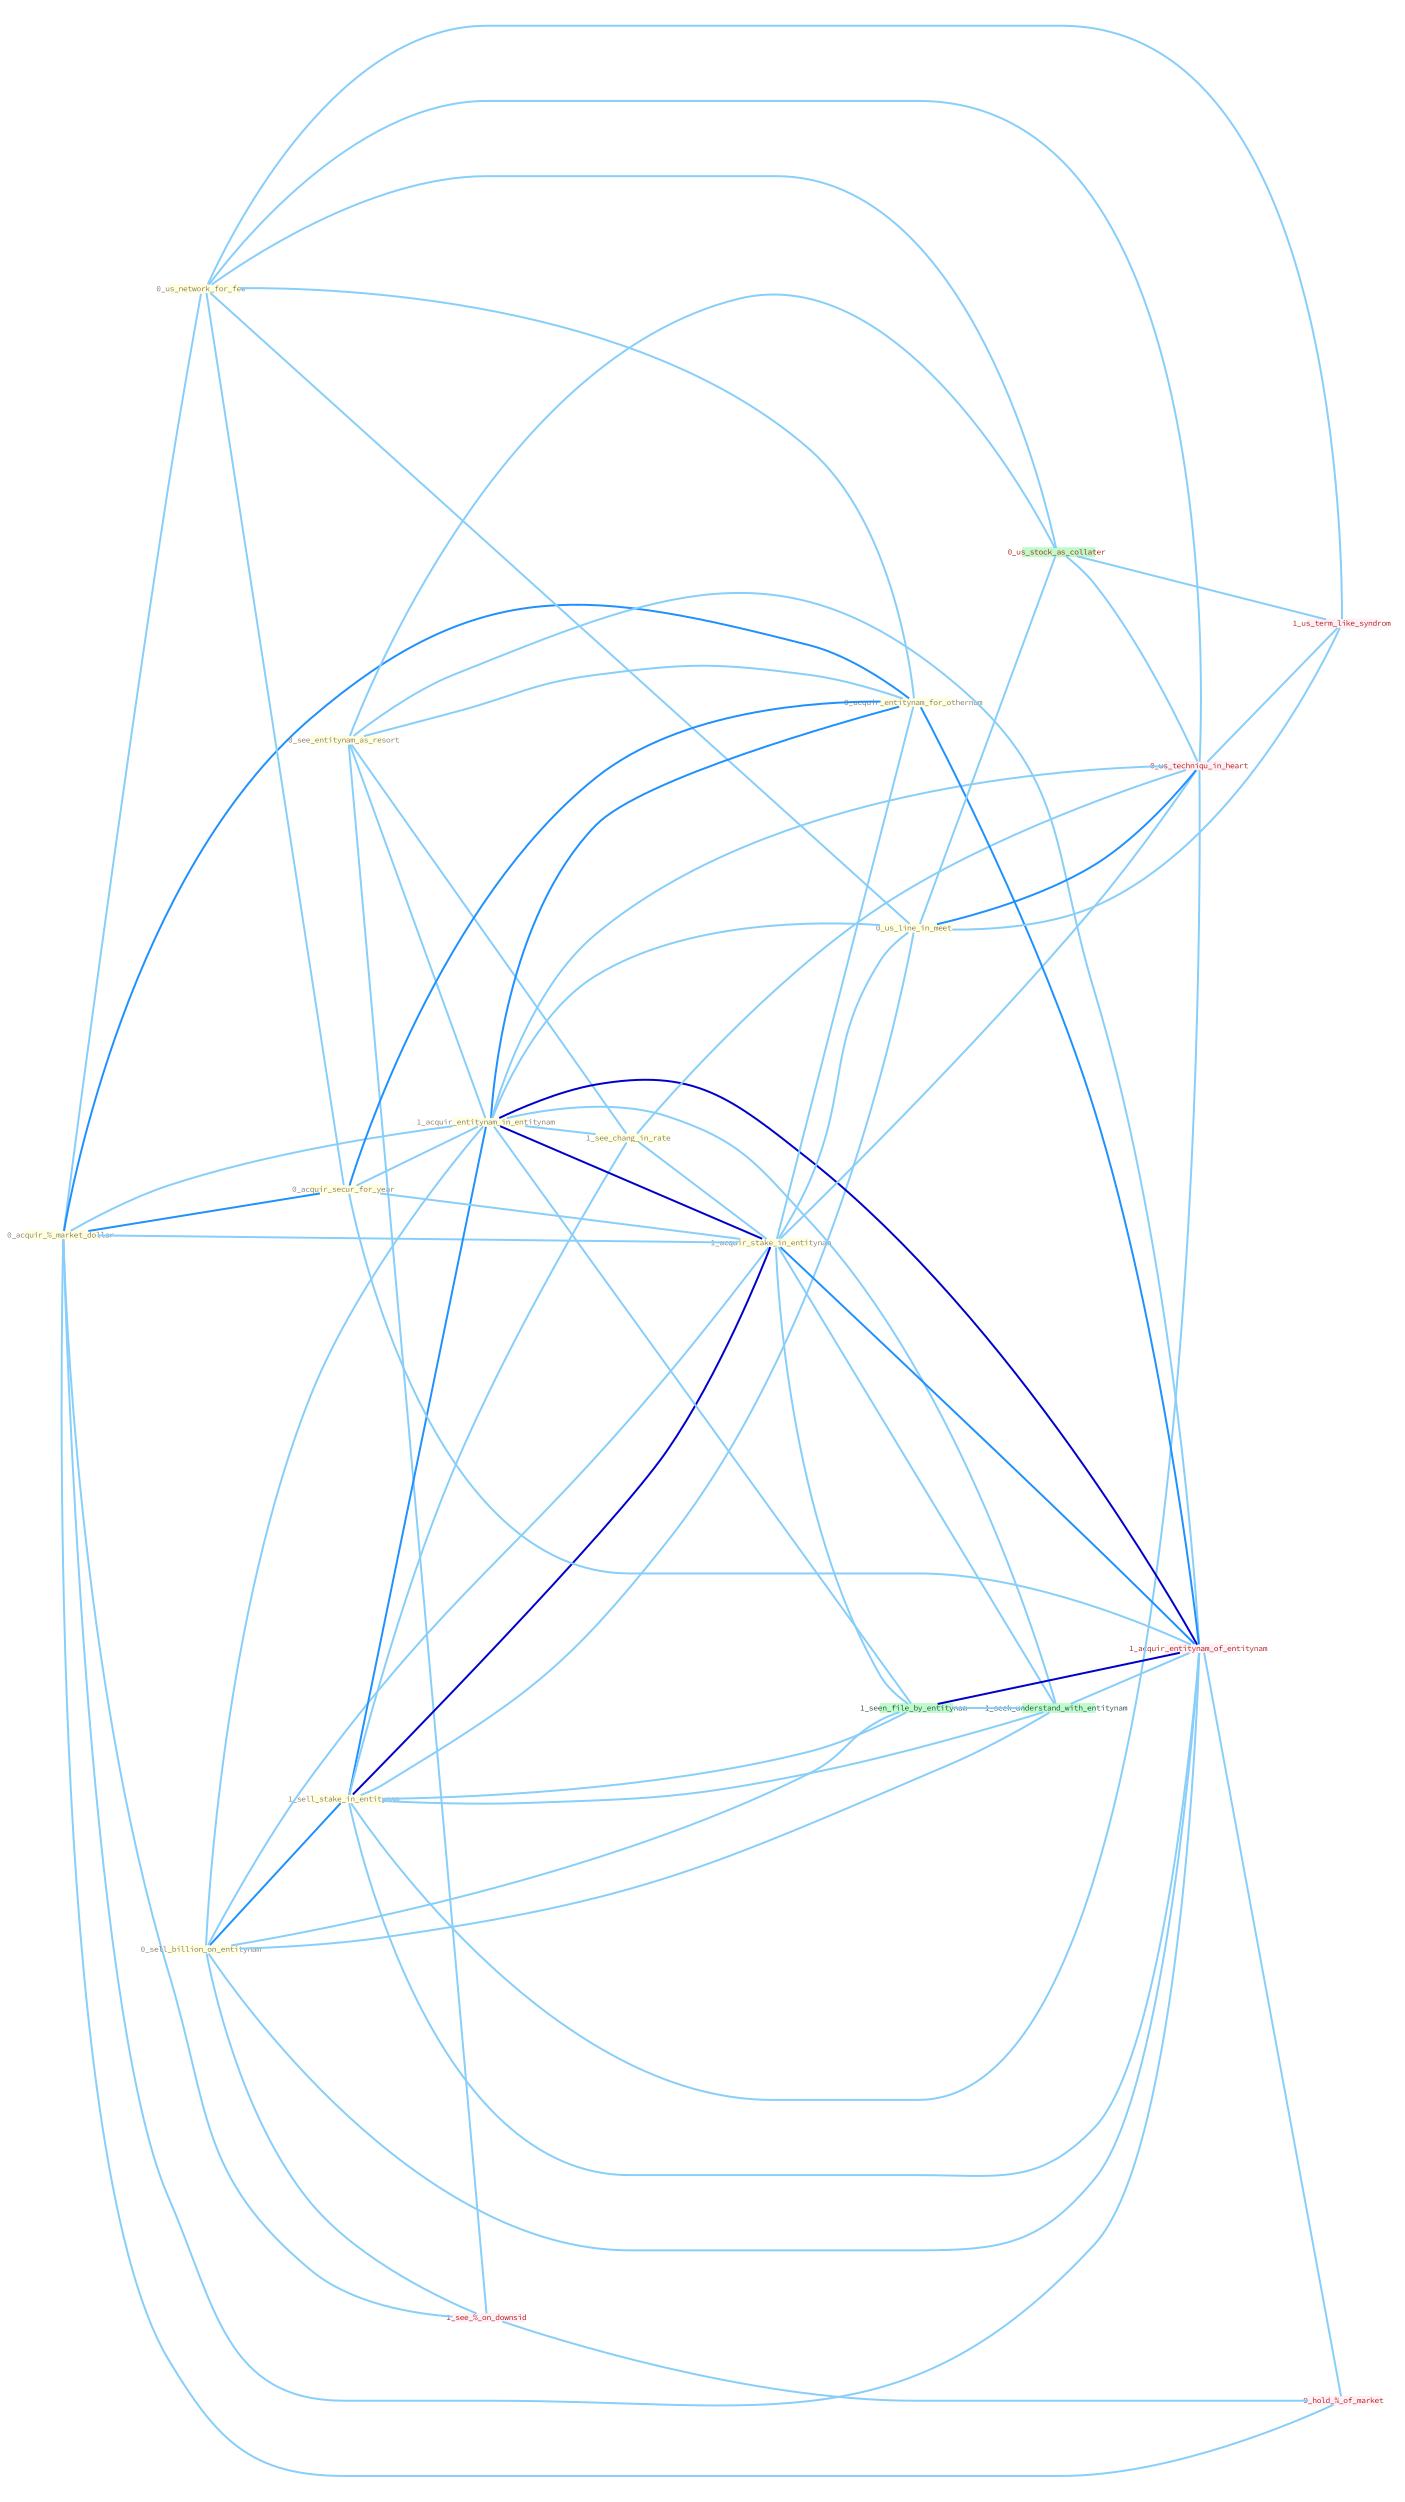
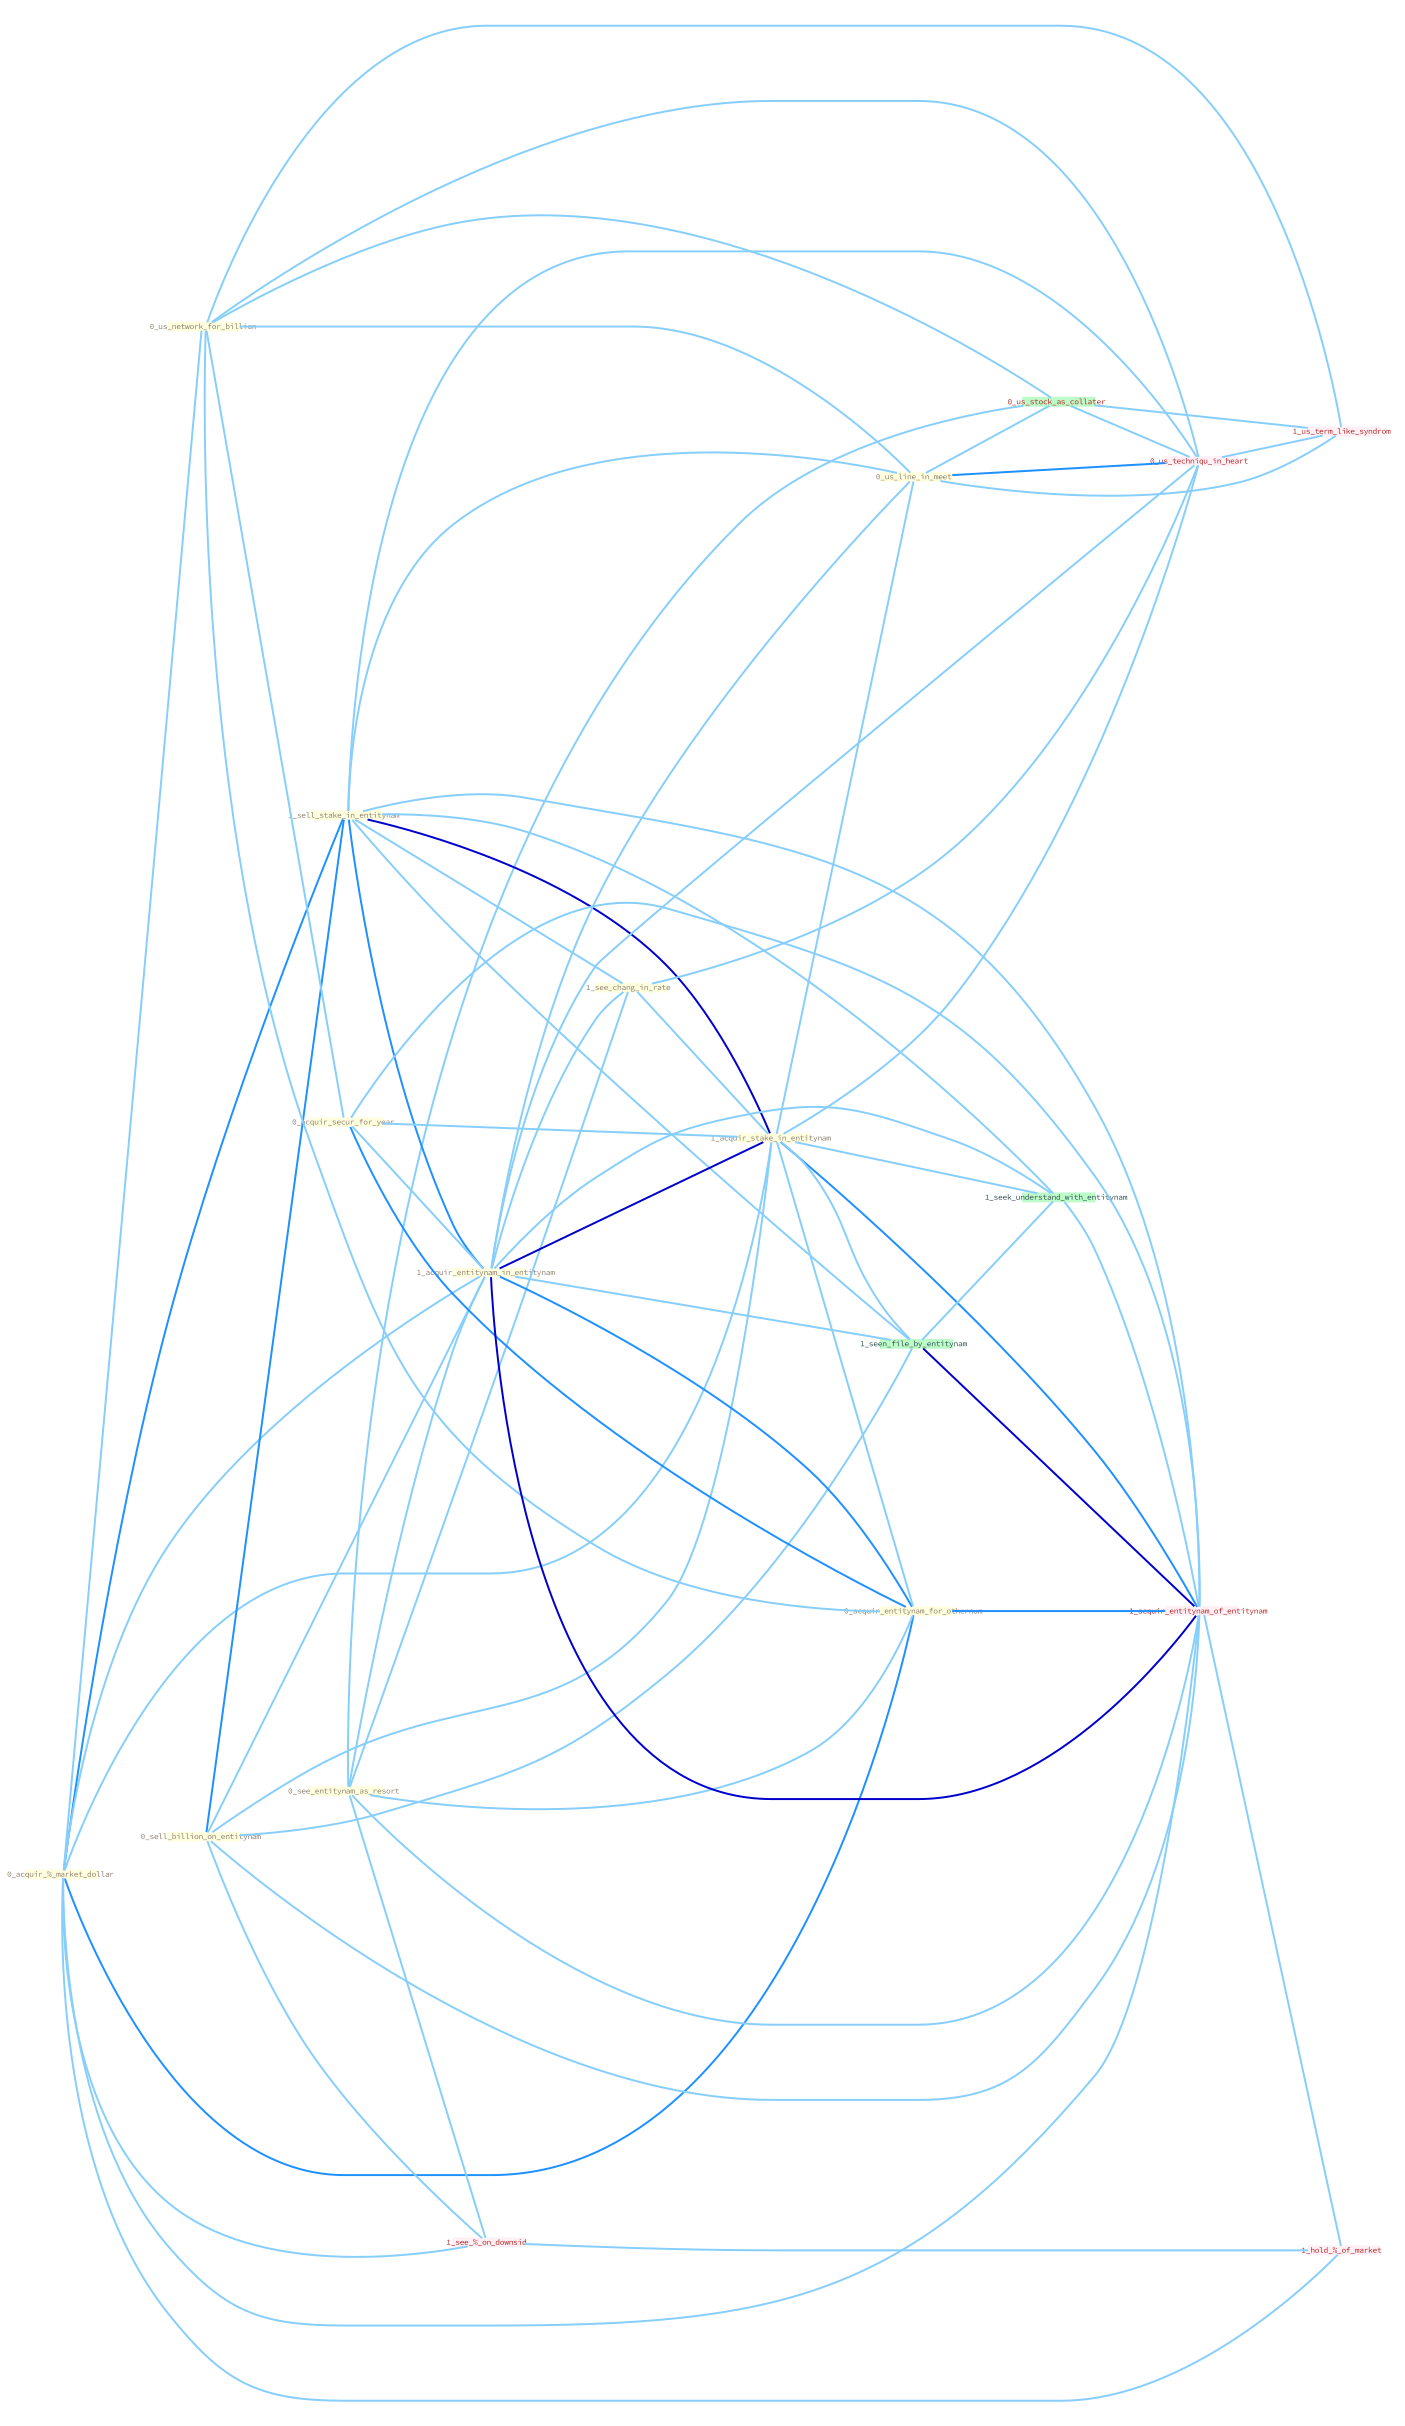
(204, 289) -> (204, 327)
(204, 1212) -> (165, 1335)
(659, 1880) -> none
(1344, 2401) -> (1344, 2250)
